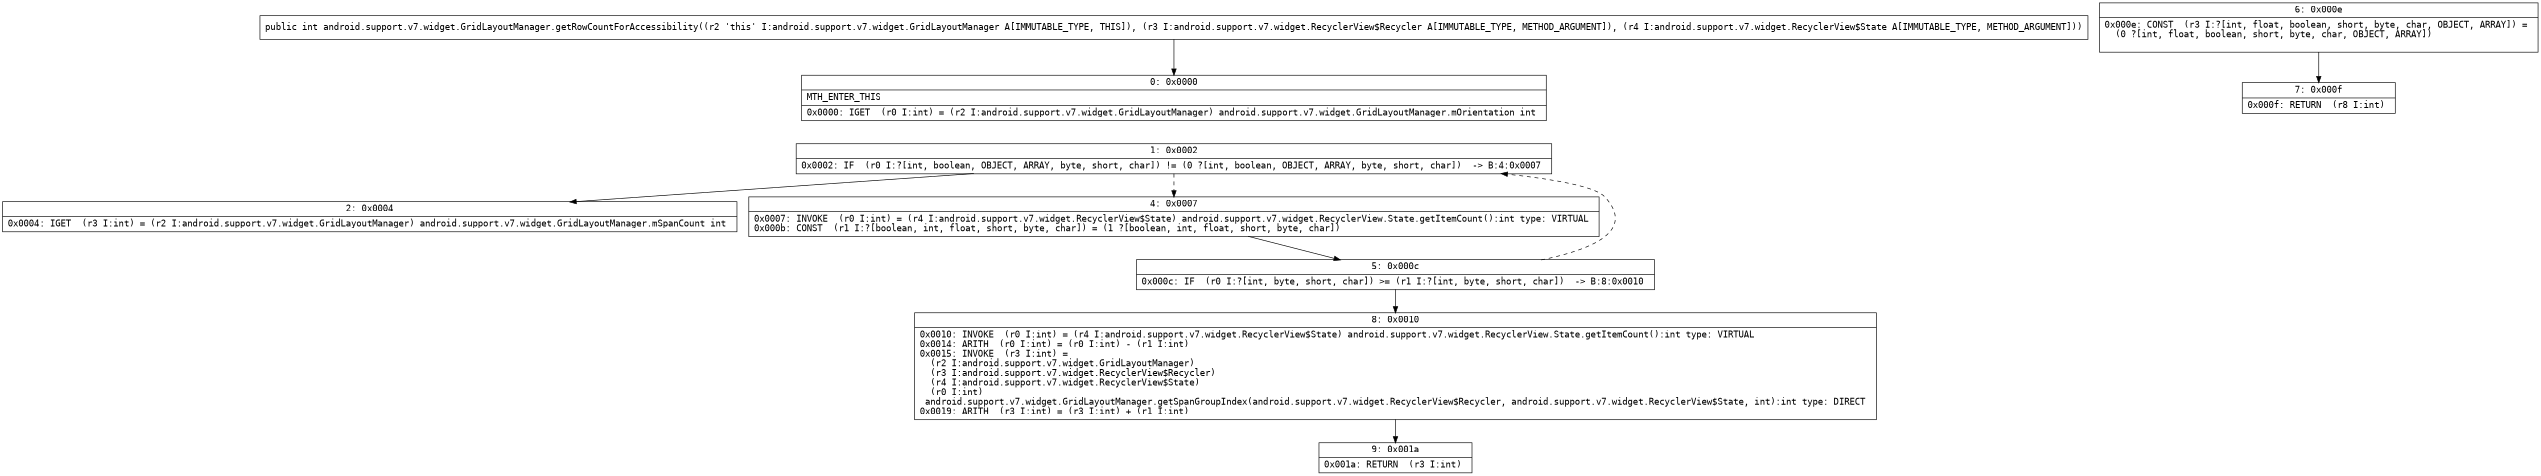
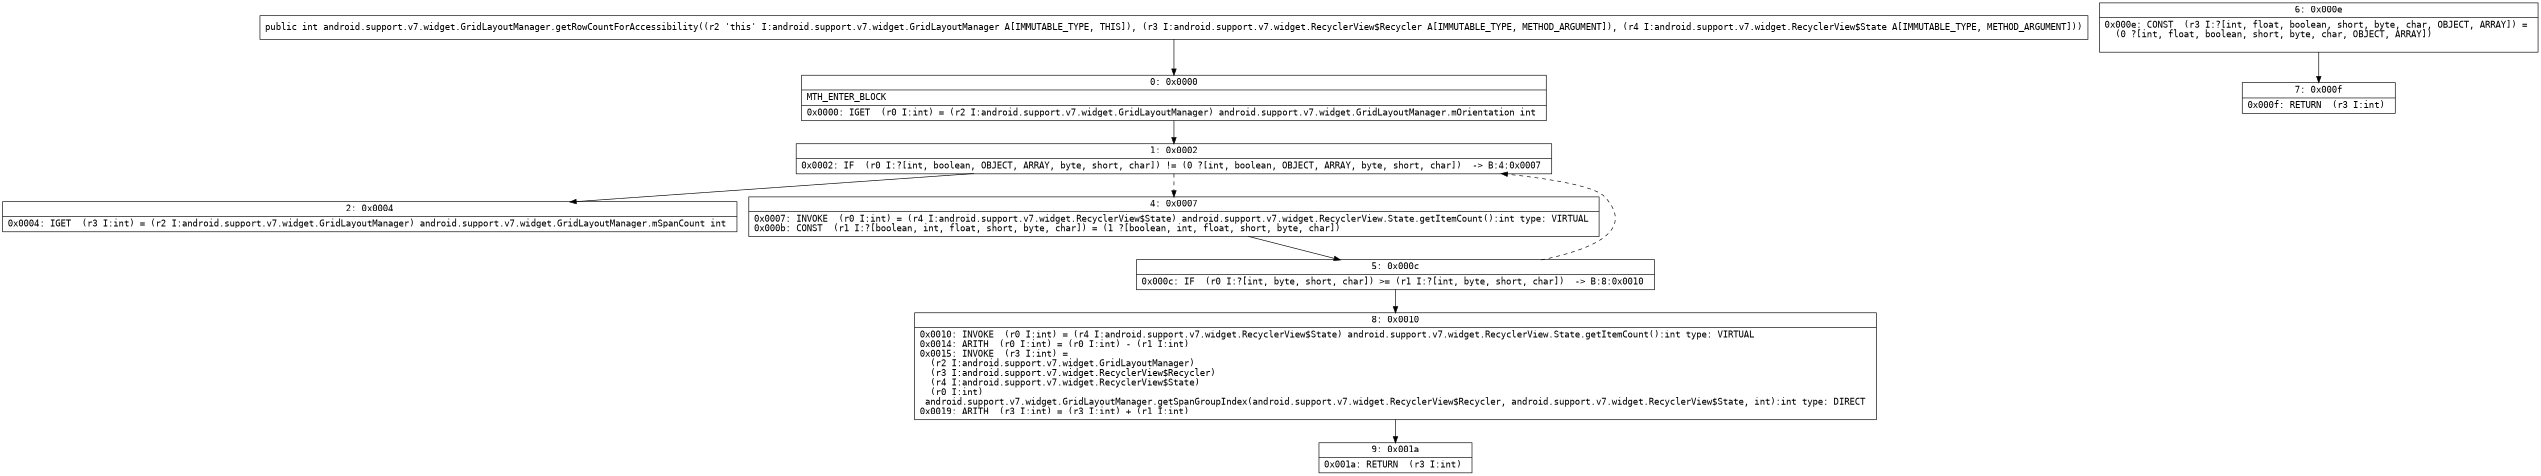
(844, 97) -> (846, 97)
(2319, 105) -> (2319, 105)
none -> (1174, 129)
